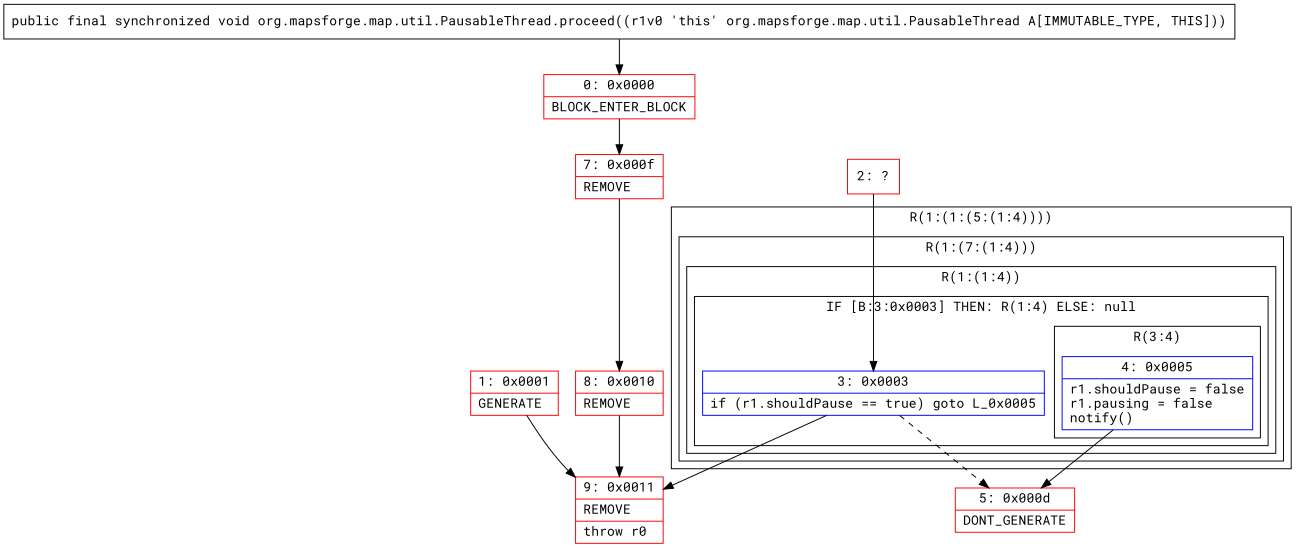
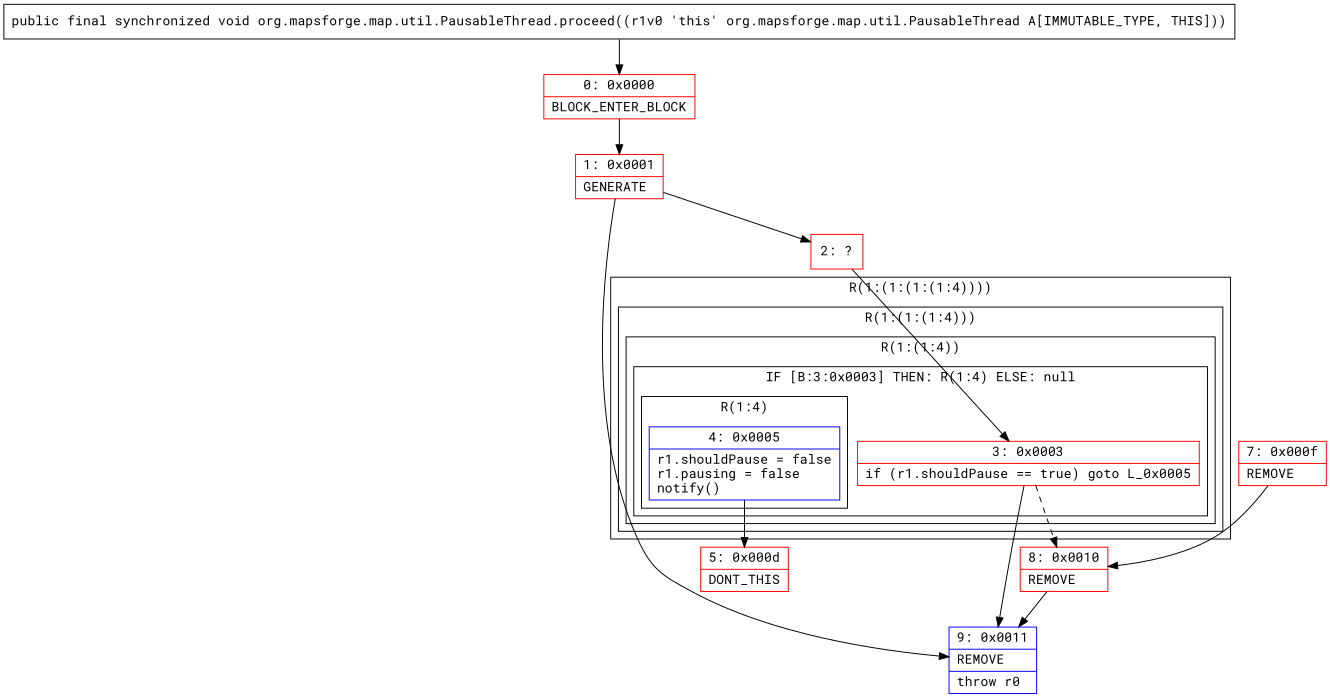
(619, 132) -> (619, 132)
none -> (732, 216)
(981, 218) -> (921, 288)
(981, 248) -> (921, 318)
(1157, 337) -> (744, 408)
(873, 393) -> (1028, 463)
(928, 439) -> (1044, 509)
(619, 510) -> (993, 660)
(1015, 521) -> (744, 580)
